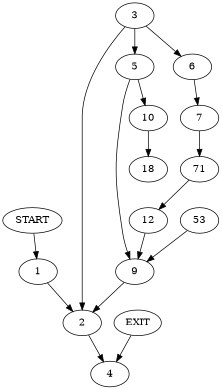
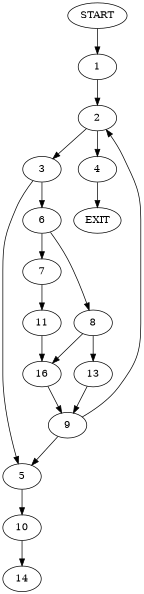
(82, 159) -> (72, 141)
(116, 166) -> (47, 448)
(148, 169) -> (22, 579)
(200, 169) -> (42, 323)
(148, 220) -> (42, 374)
(200, 220) -> (93, 374)
none -> (93, 323)
(126, 345) -> (97, 191)
